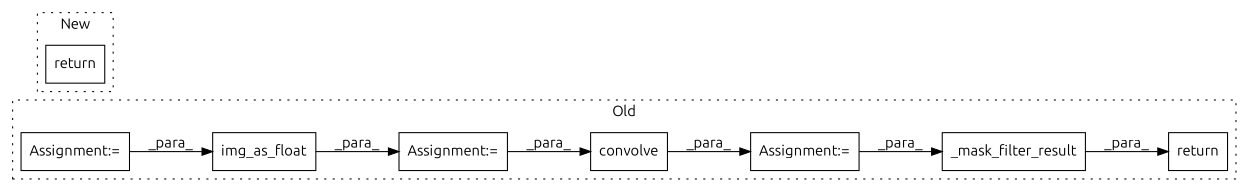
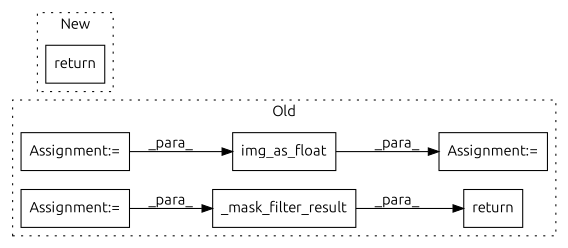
(629, 152) -> none
